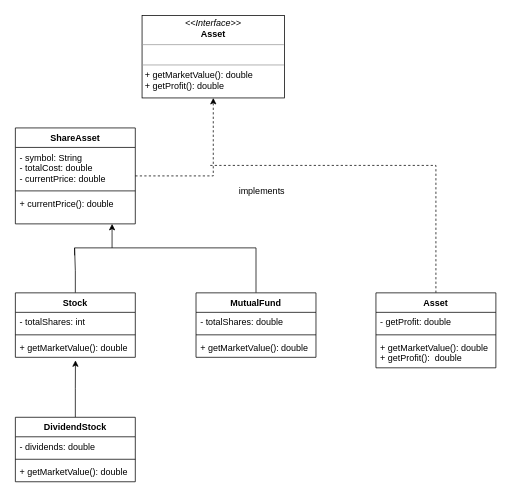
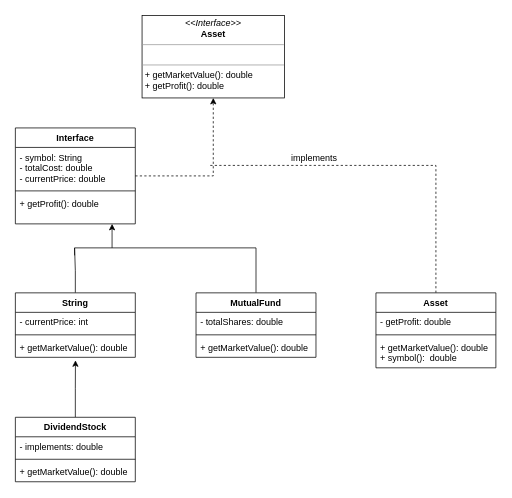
(75, 138) -> (75, 138)
(262, 192) -> (315, 158)
(74, 204) -> (67, 204)
(75, 303) -> (75, 303)
(59, 323) -> (62, 323)
(440, 348) -> (440, 348)
(60, 447) -> (63, 447)
